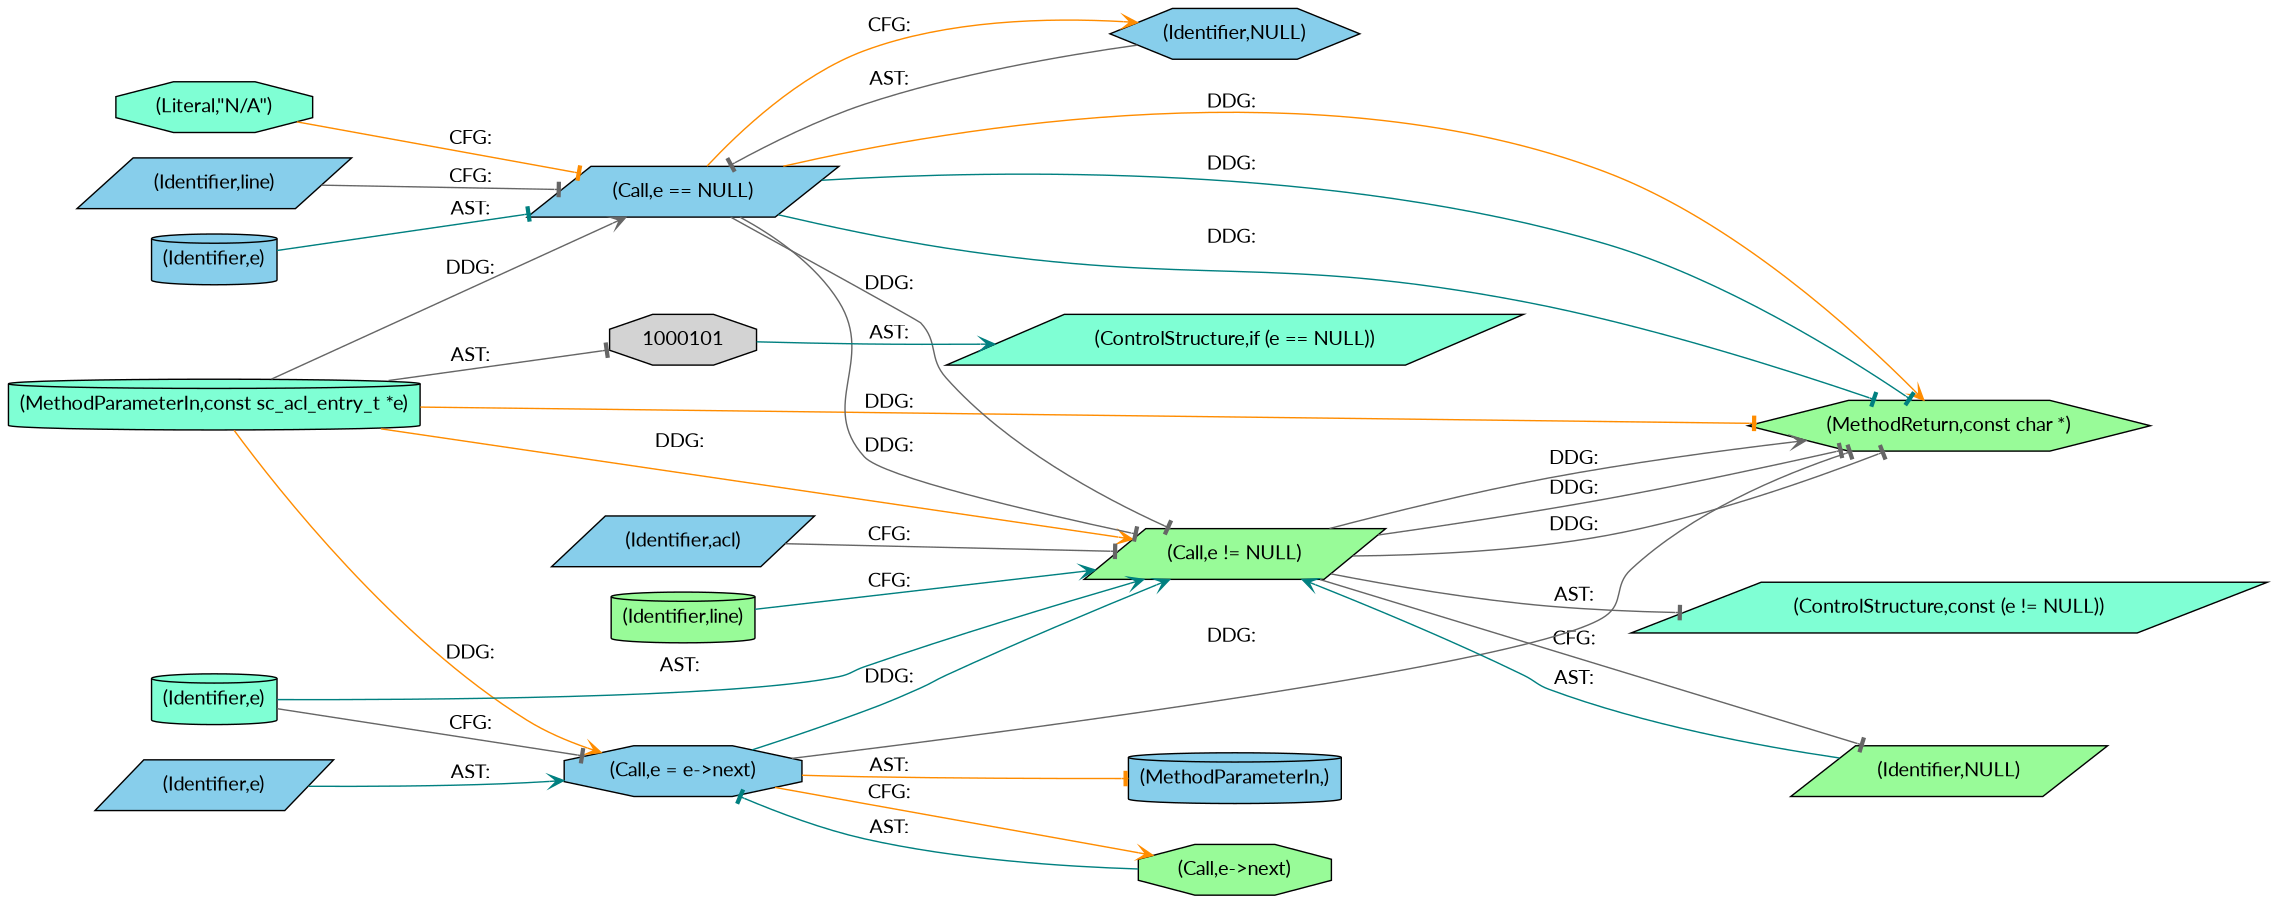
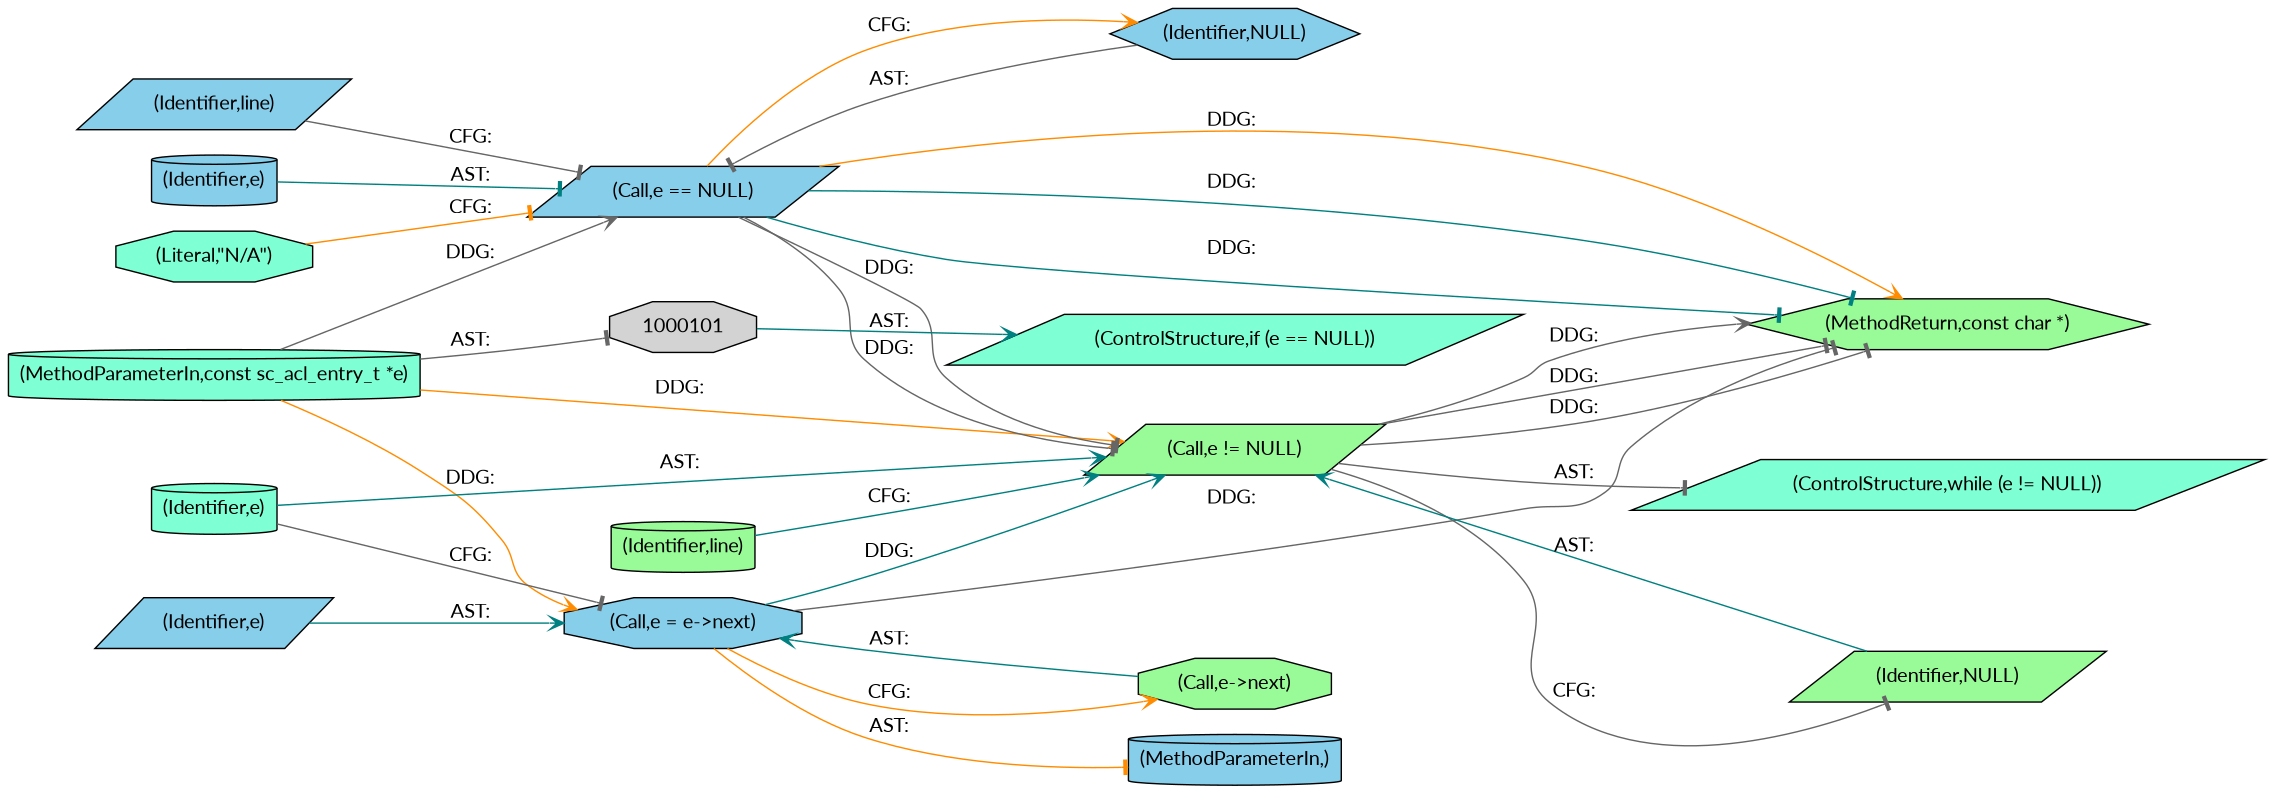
(1085, 415) -> none
(683, 541) -> none
(1949, 608) -> (1948, 485)
(938, 852) -> (966, 661)
